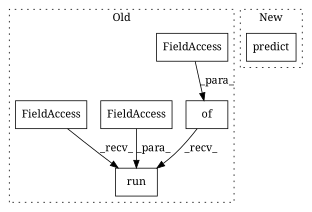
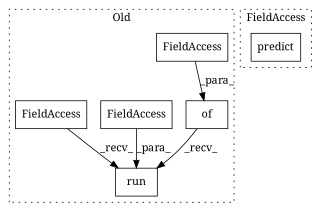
(271, 18) -> (276, 18)
